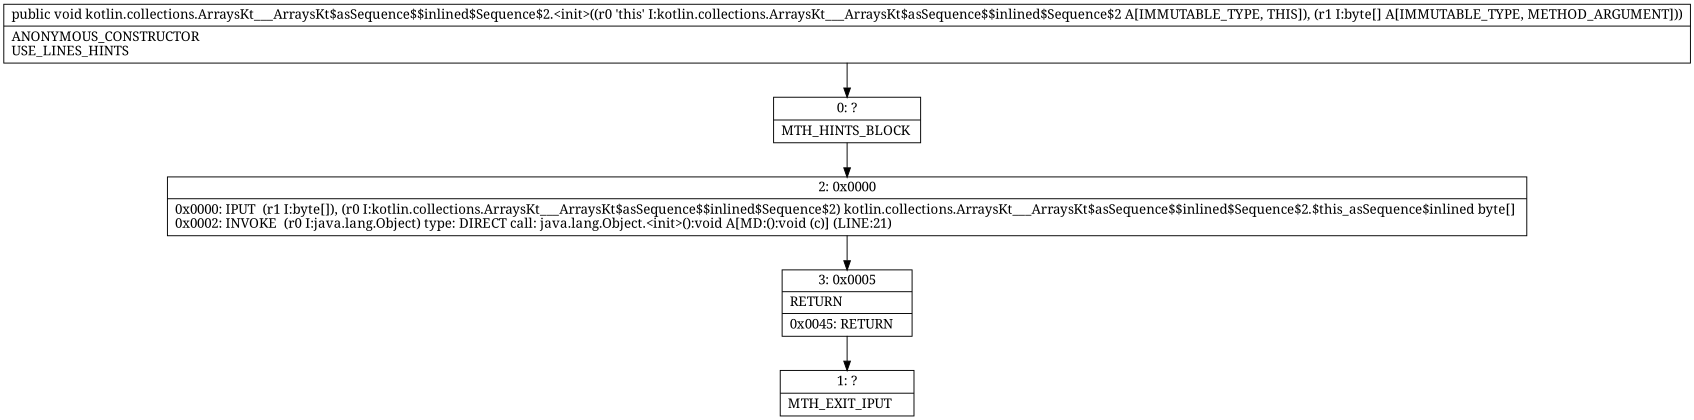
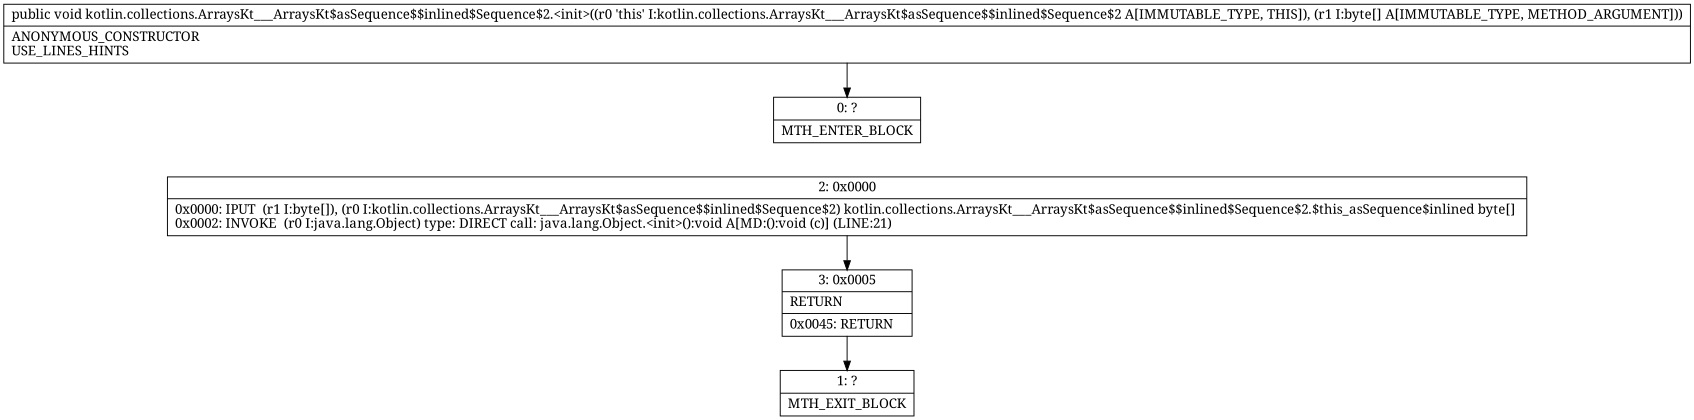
(846, 131) -> (847, 131)
(847, 155) -> none
(840, 404) -> (847, 404)
